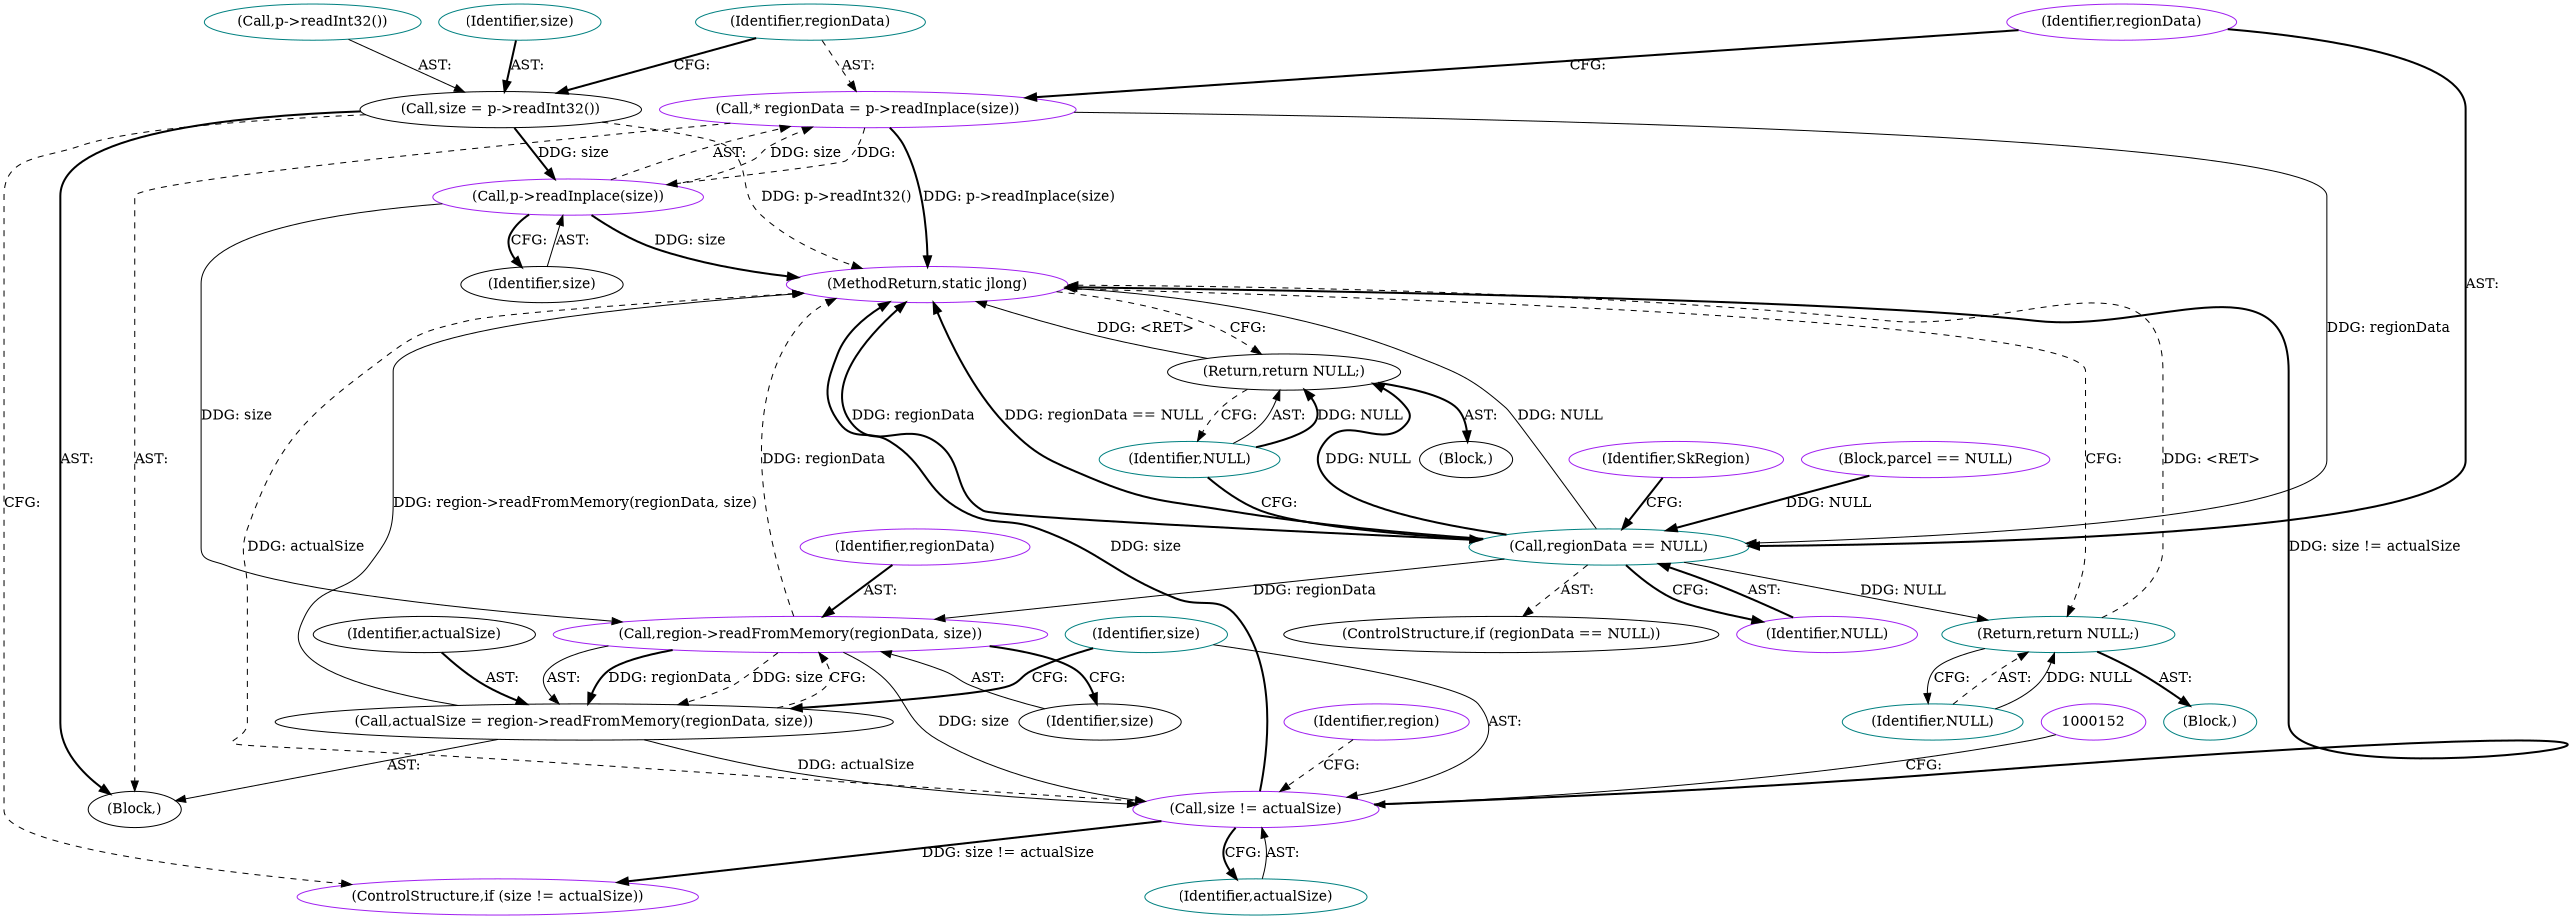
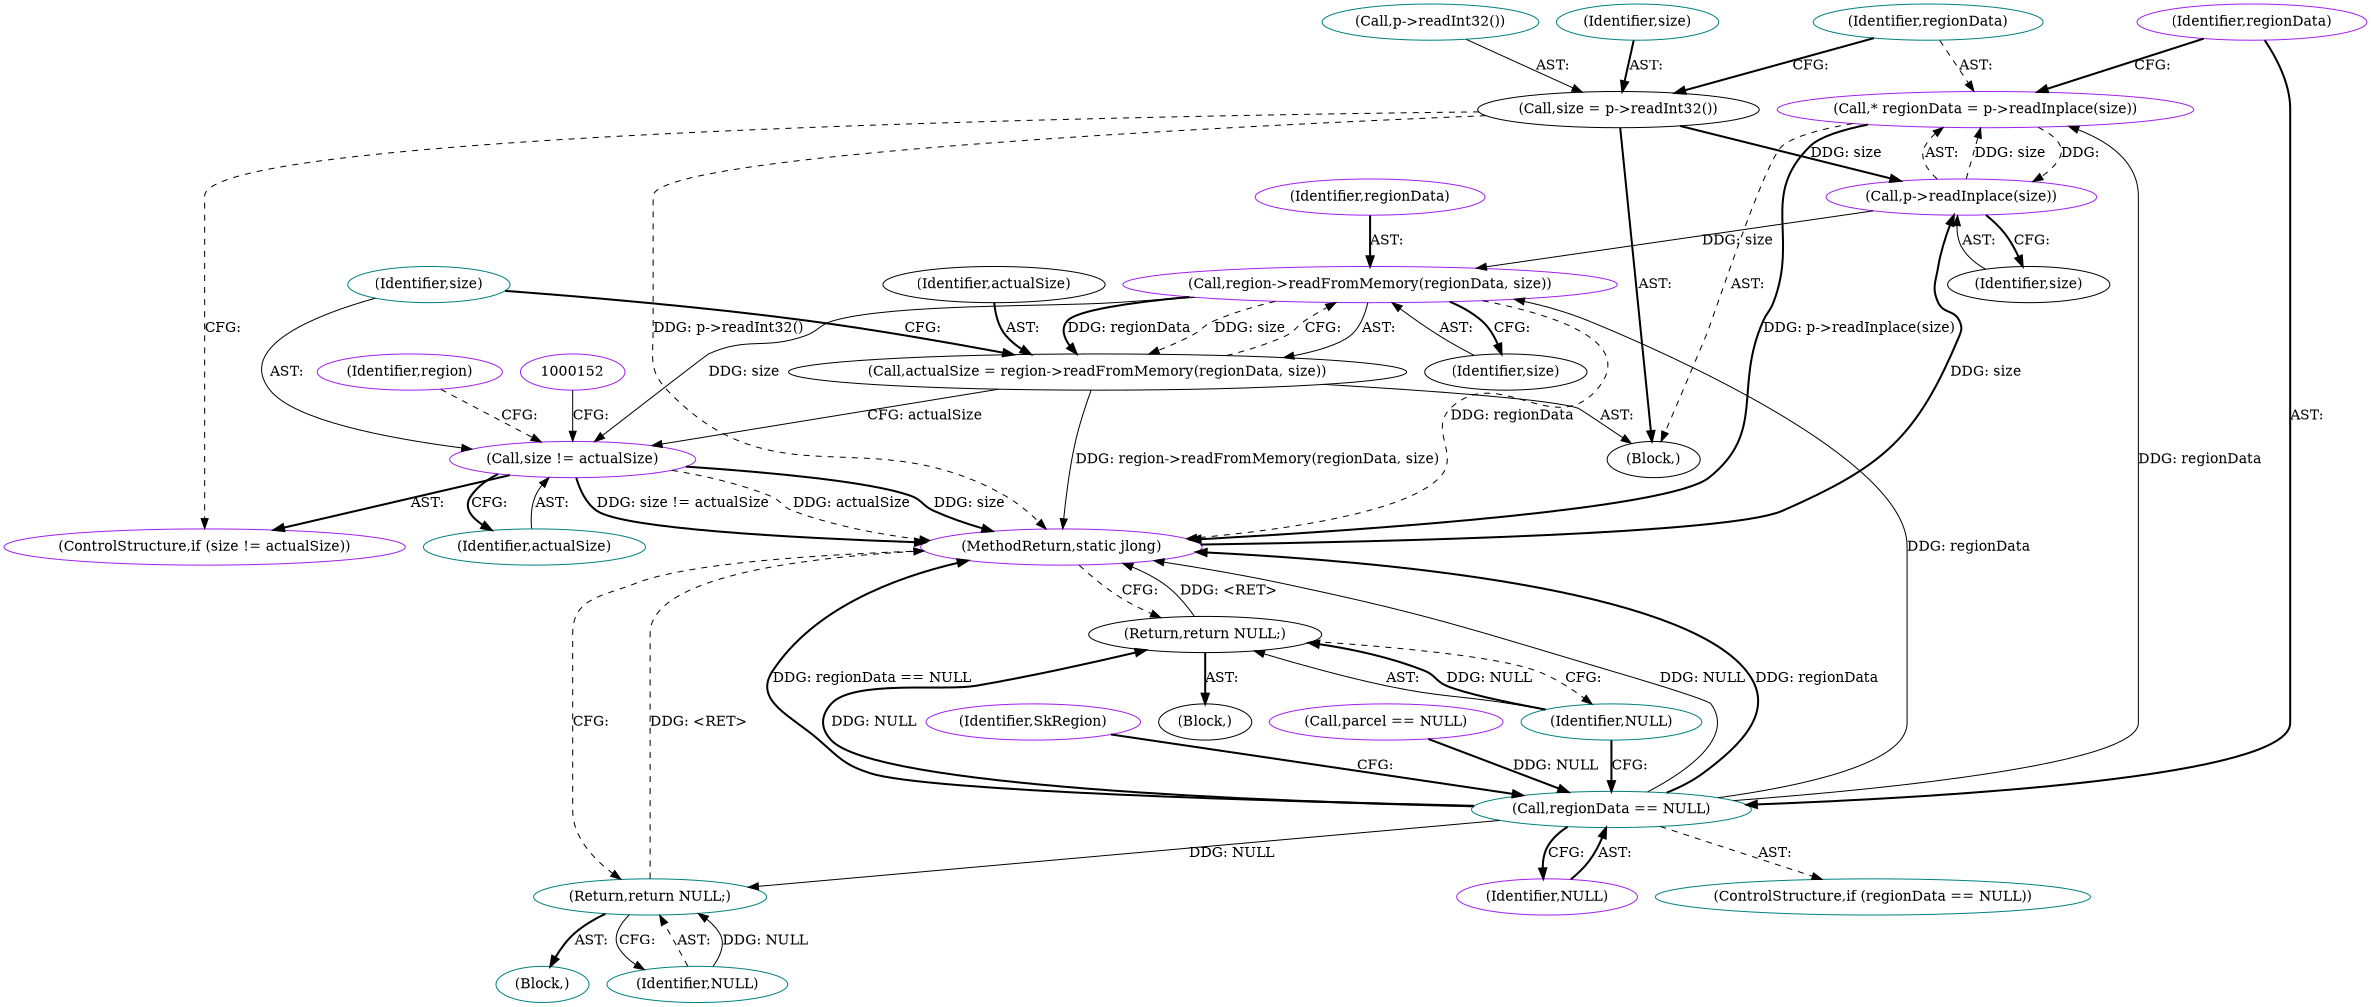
(2129, 152) -> (2138, 621)
(686, 258) -> (1683, 526)
(1926, 460) -> (1386, 722)
(1501, 635) -> (1873, 897)
(856, 766) -> (925, 416)
(1009, 853) -> (430, 503)
